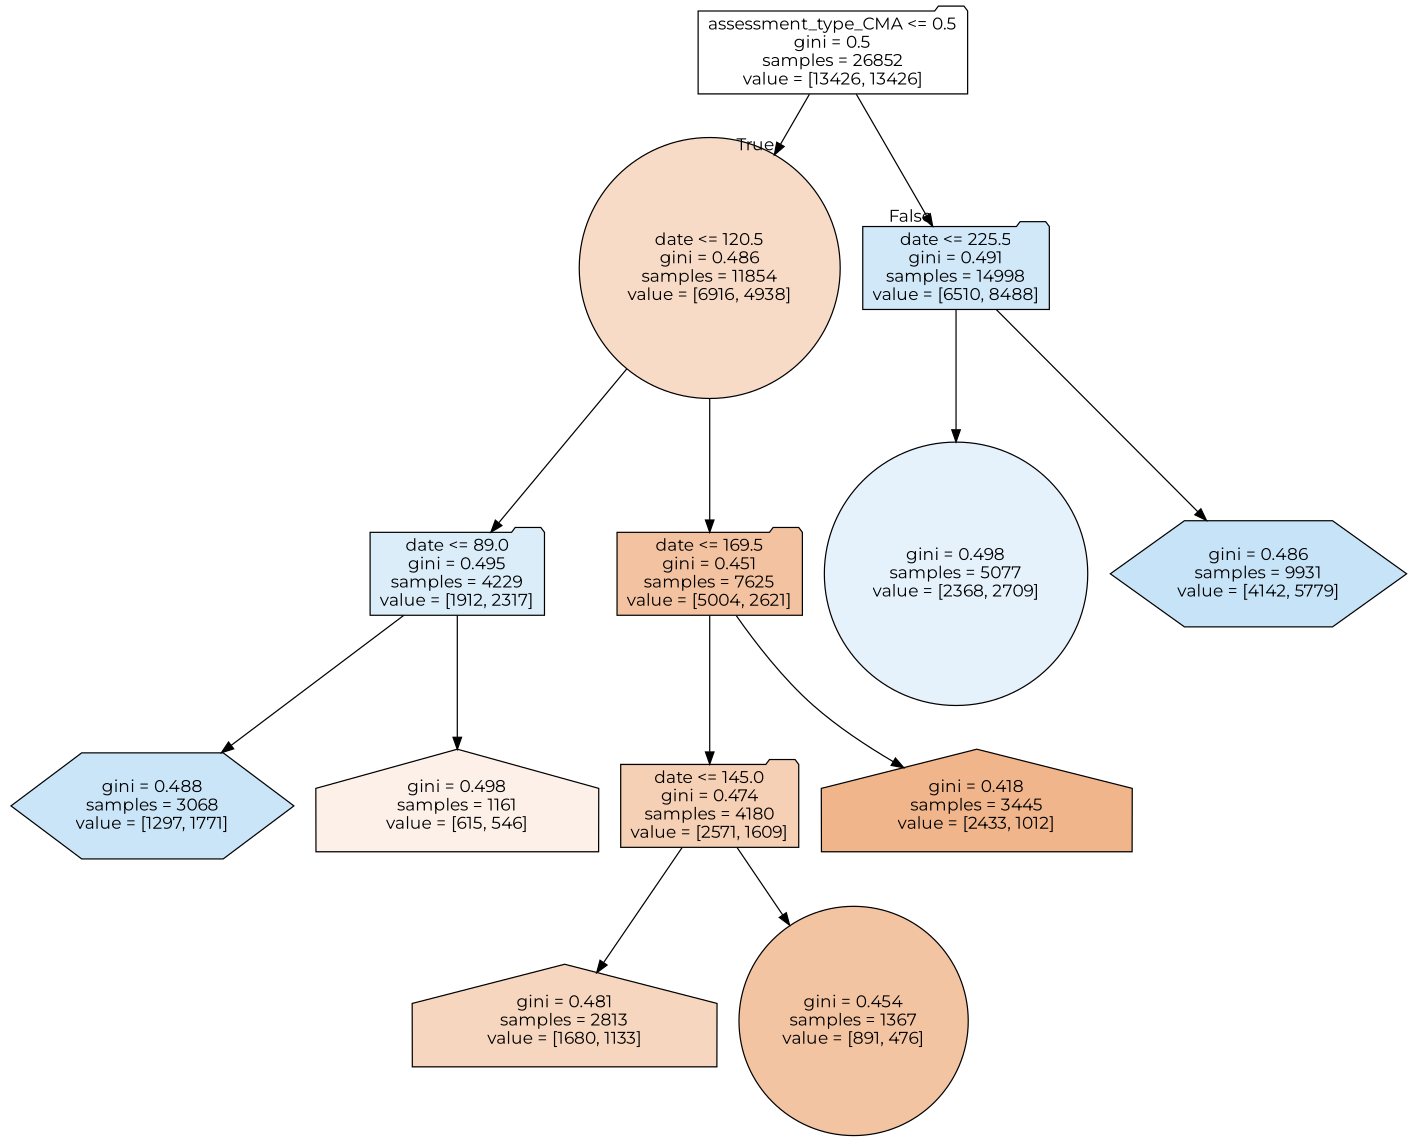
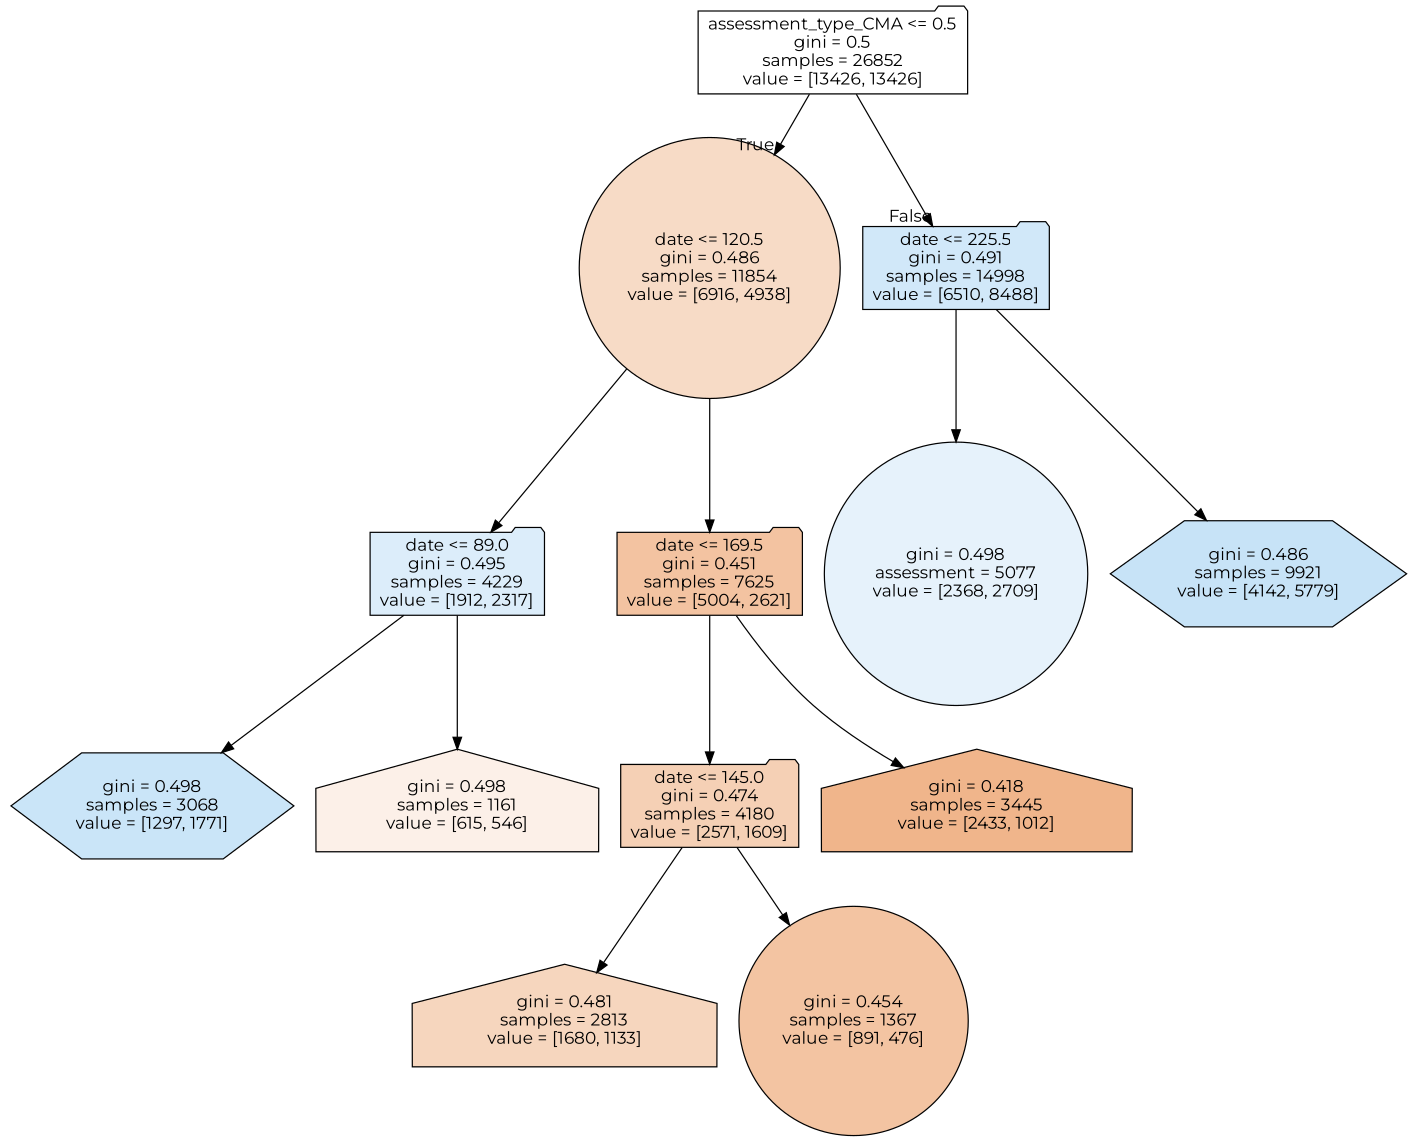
(956, 574) -> (956, 574)
(1258, 574) -> (1258, 574)
(152, 806) -> (152, 806)
